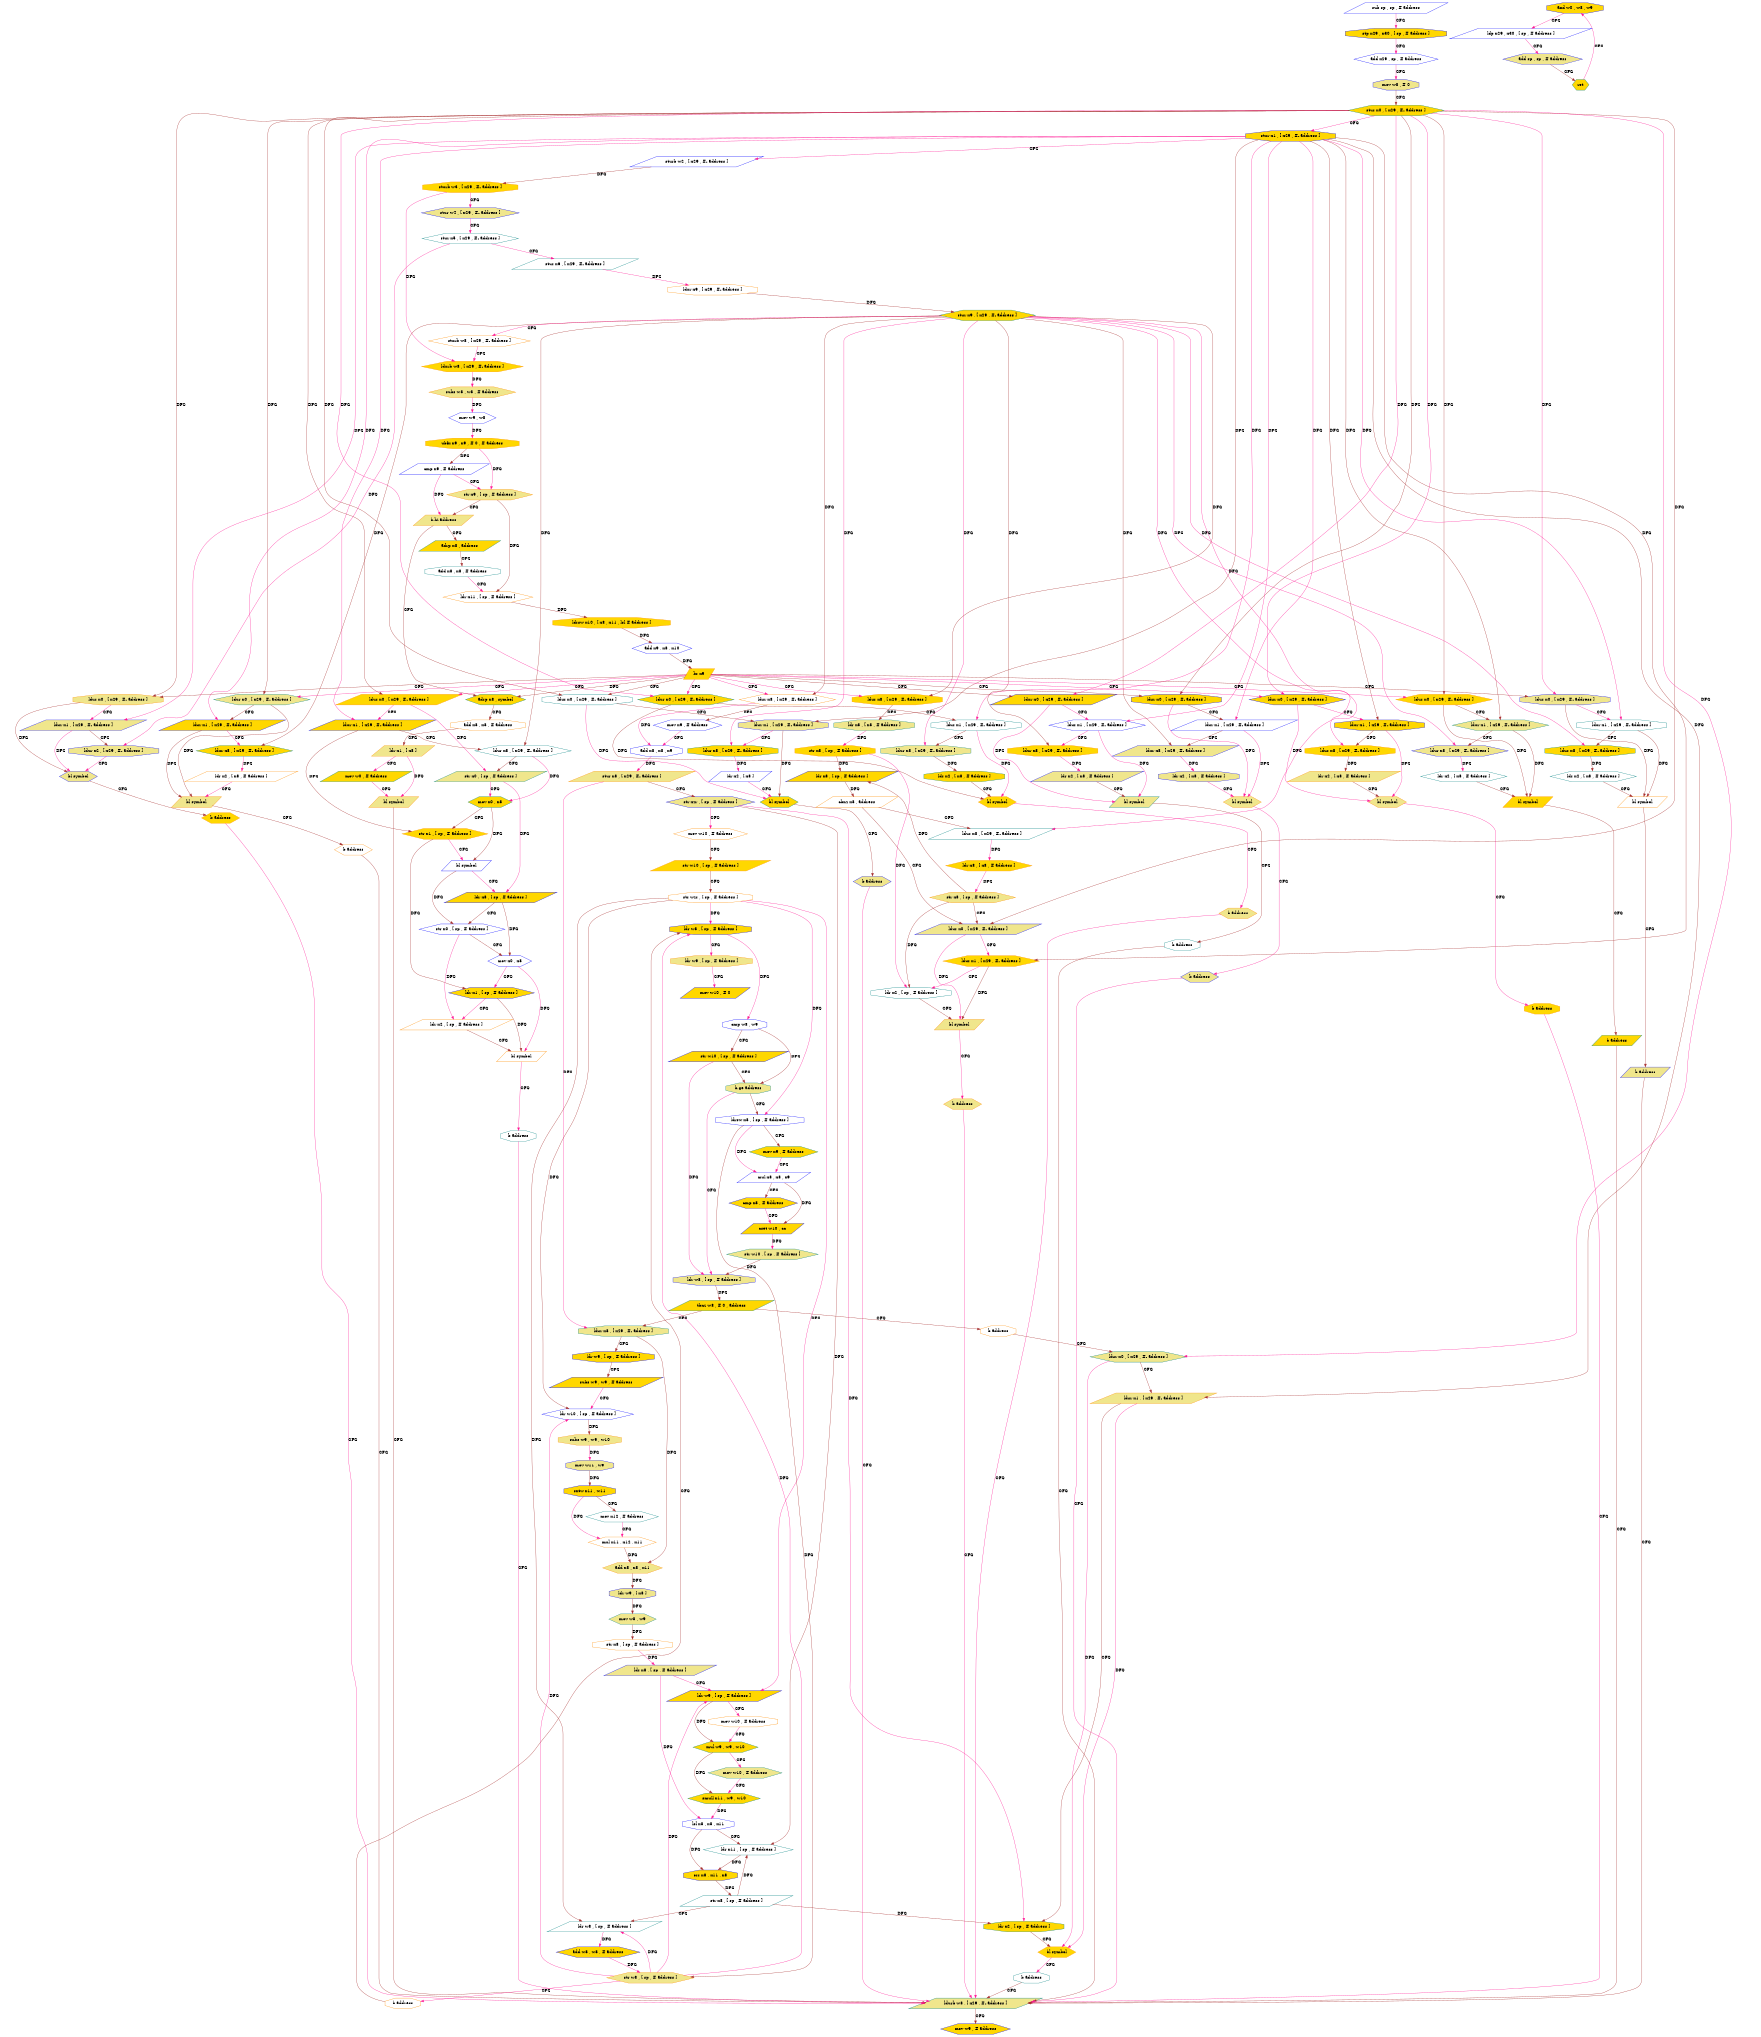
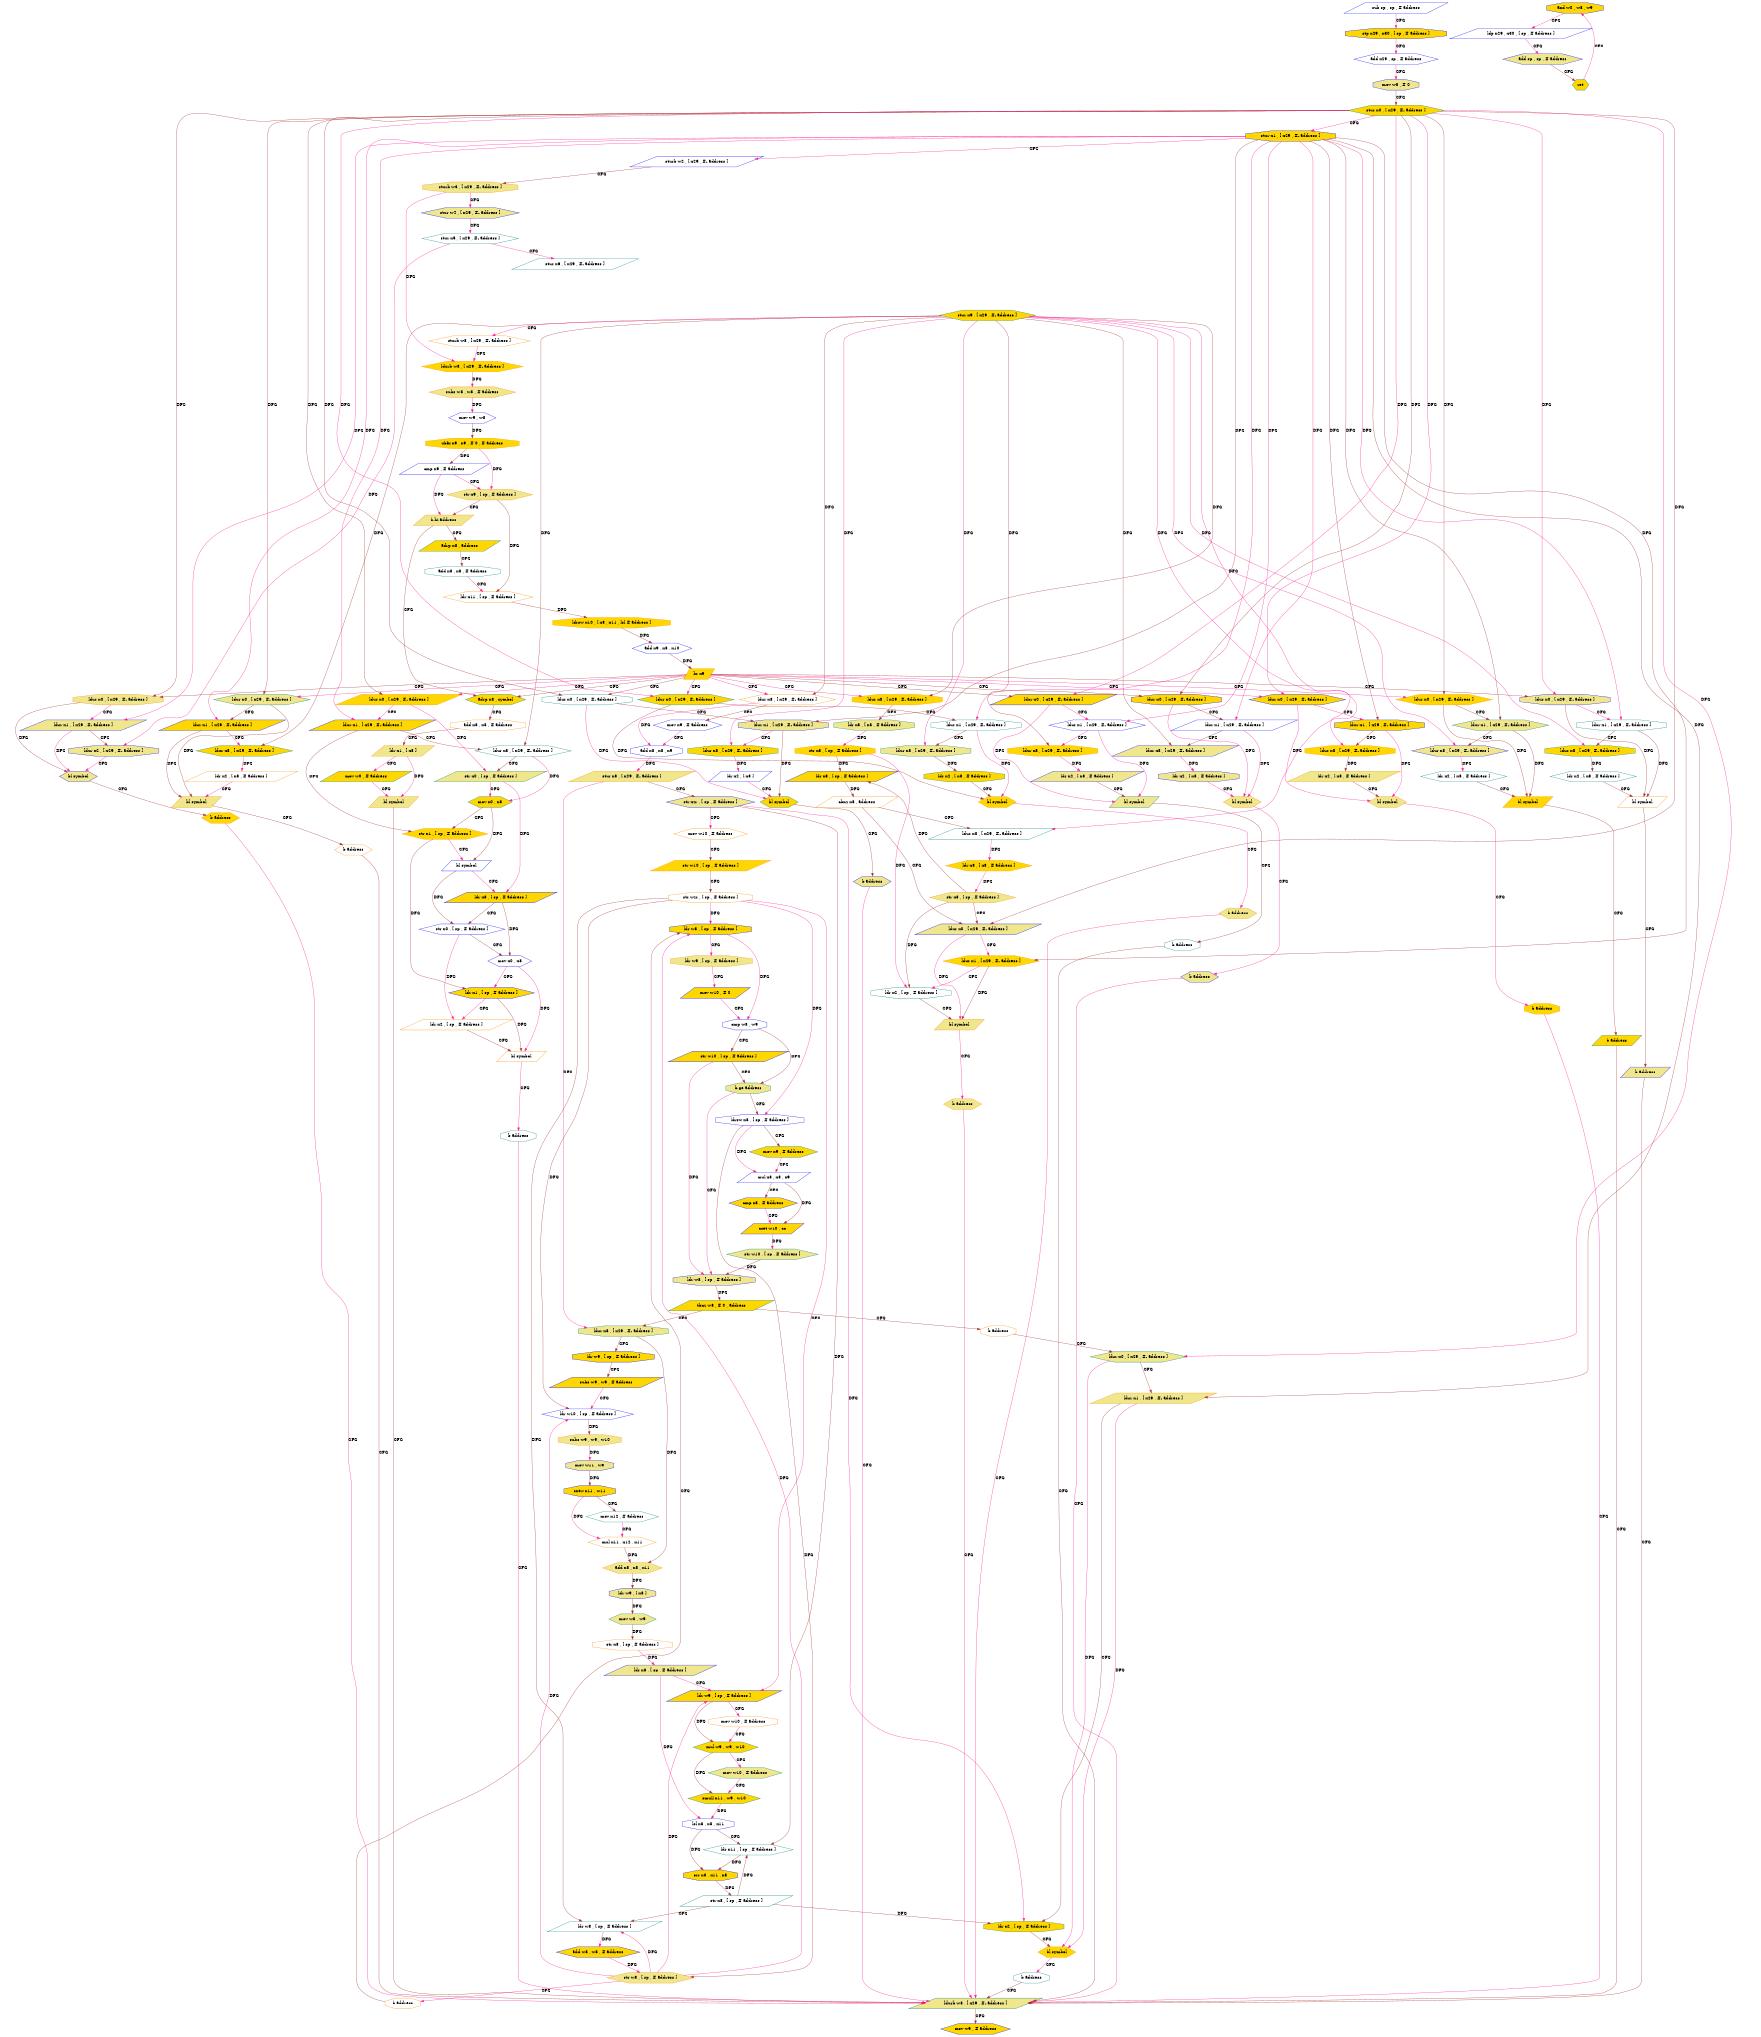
(602, 174) -> (602, 174)
(470, 187) -> (470, 187)
(713, 290) -> none
(472, 429) -> (472, 429)
(614, 687) -> (614, 687)
none -> (729, 1008)
